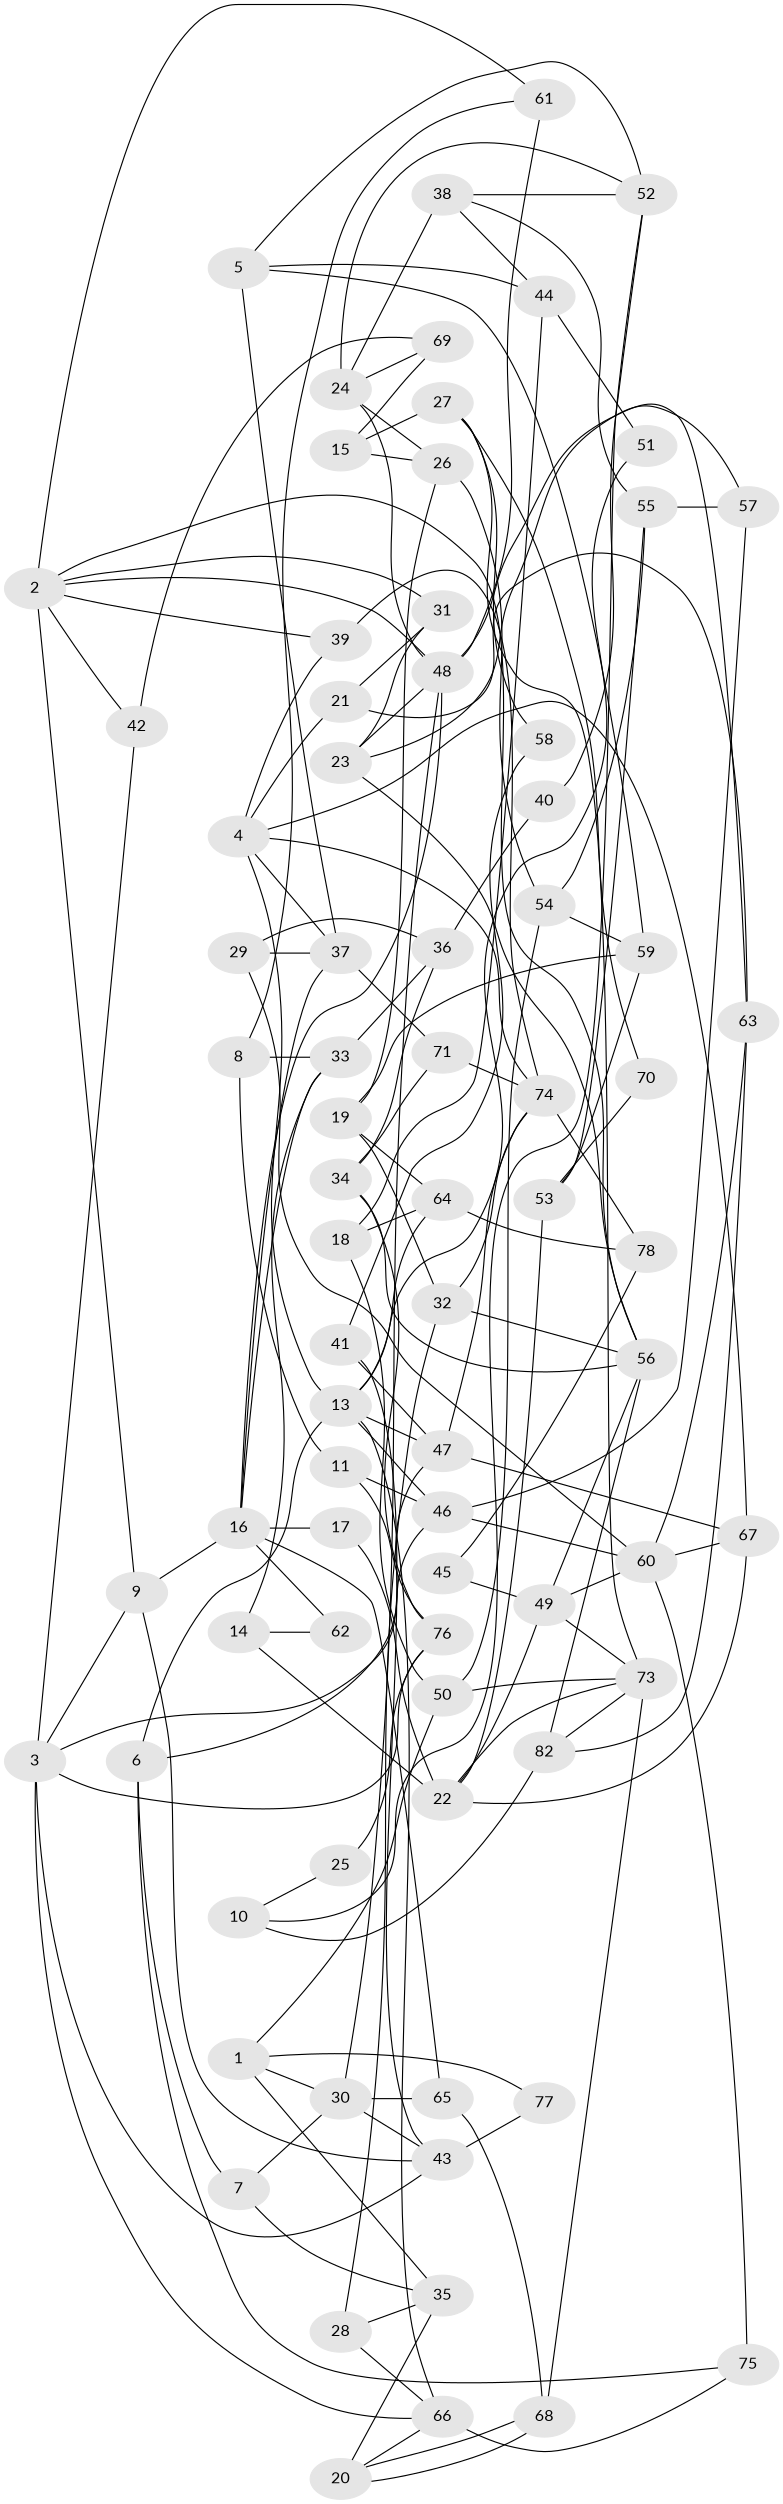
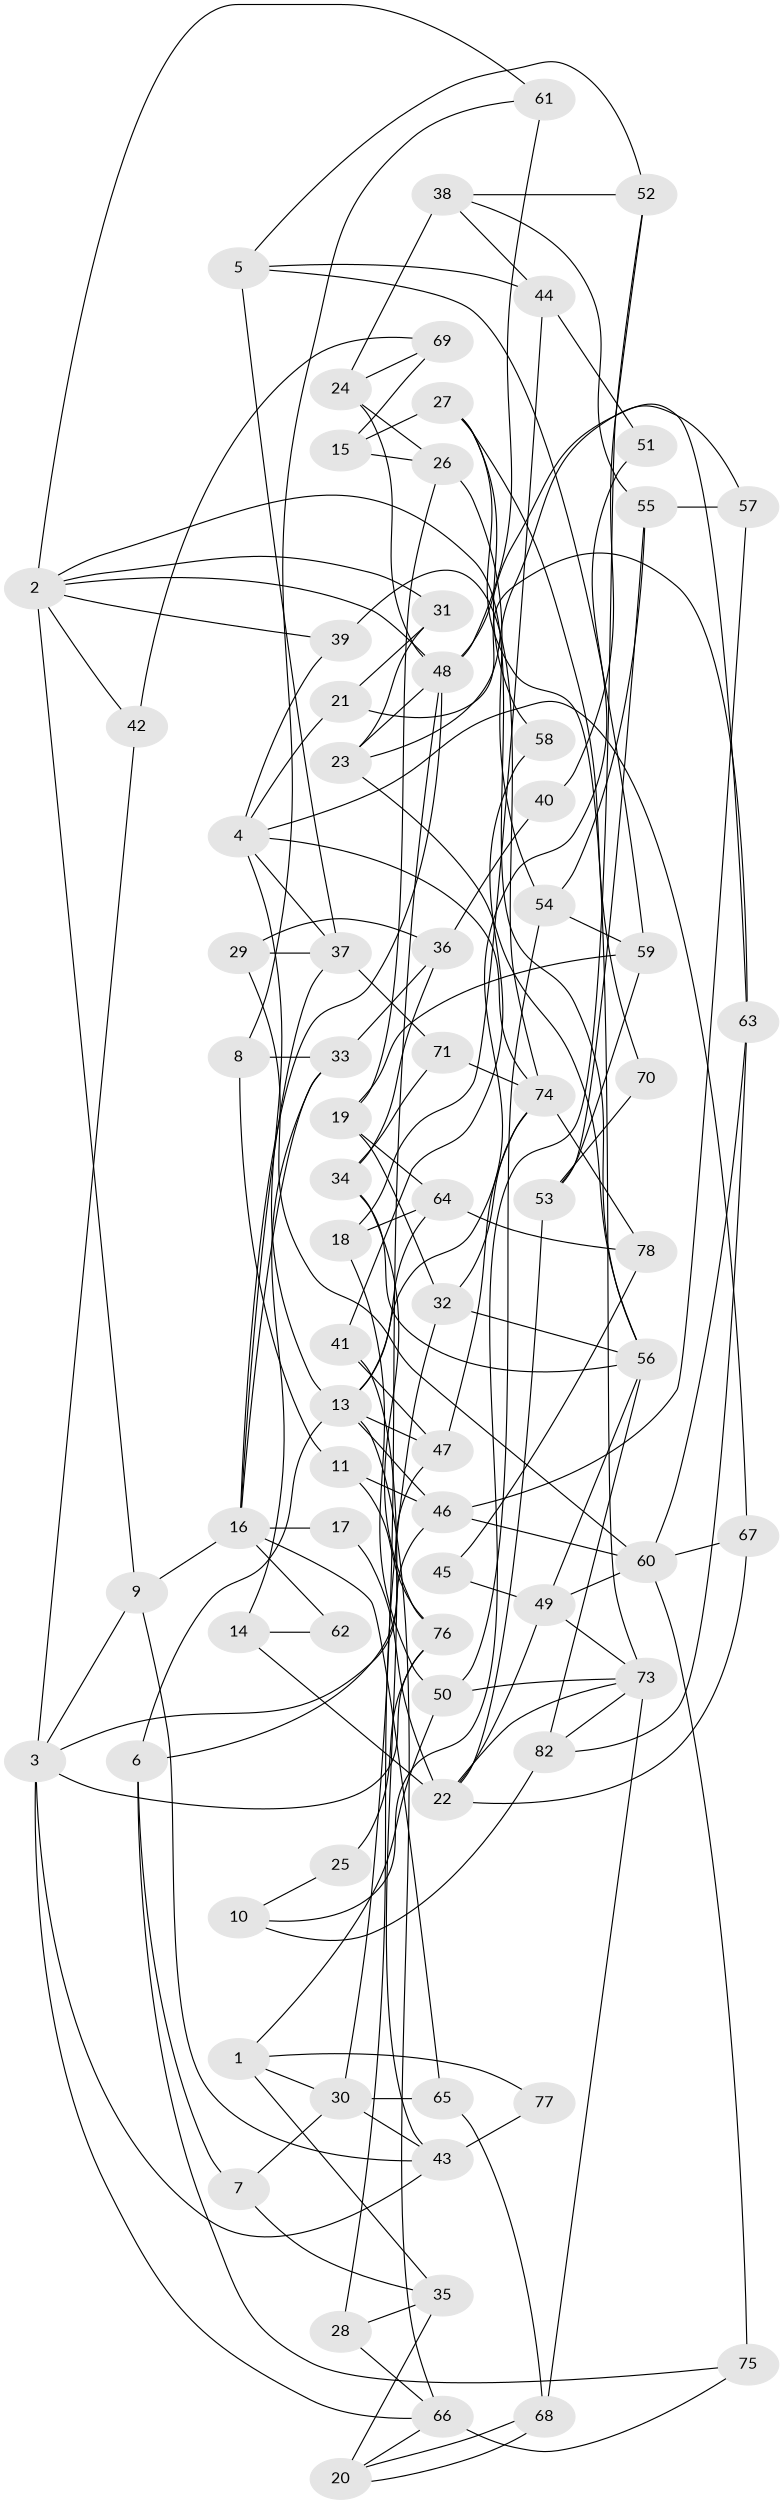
(411, 165) -> none
(602, 1495) -> none
